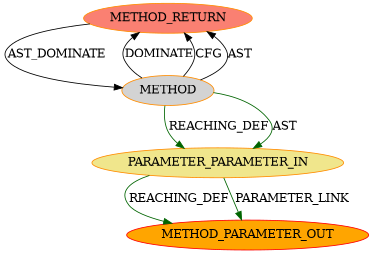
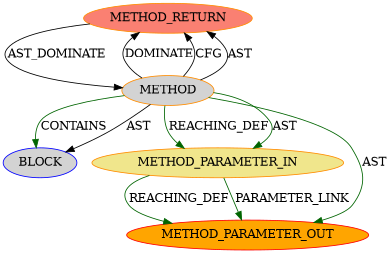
none -> (329, 130)
none -> (40, 163)
(218, 163) -> (218, 163)
